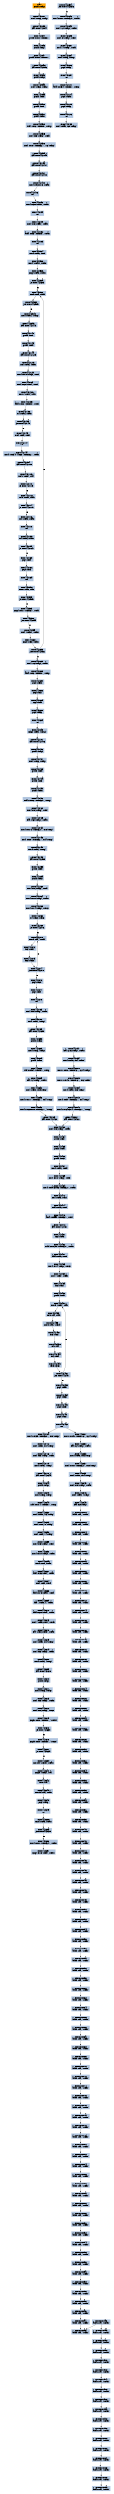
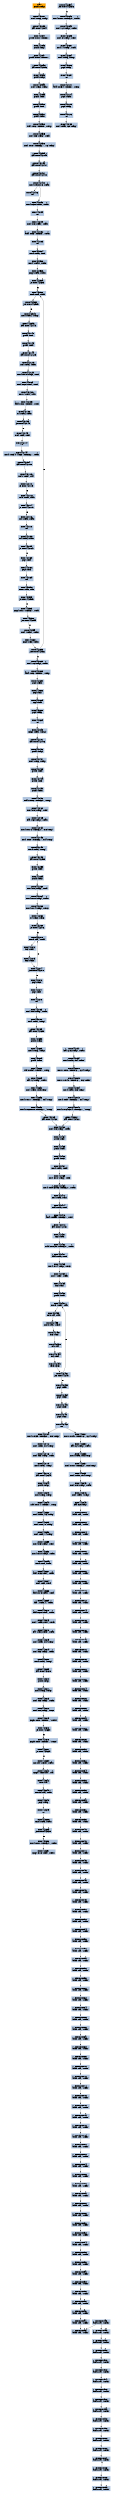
(34, 198) -> (40, 193)
(43, 1772) -> (43, 1772)
(100, 2463) -> (102, 2465)
